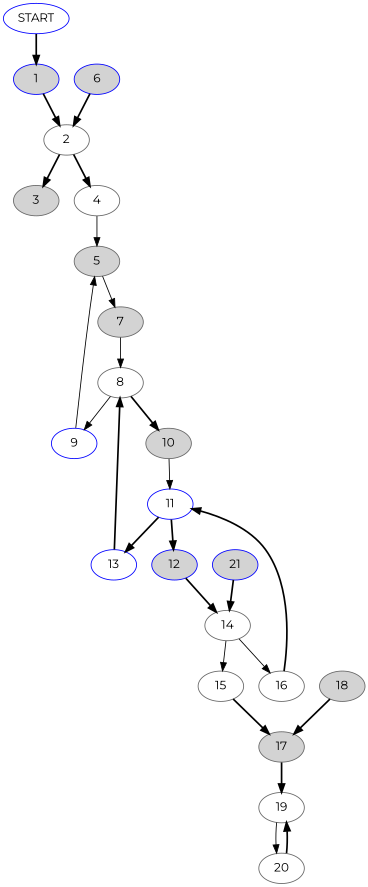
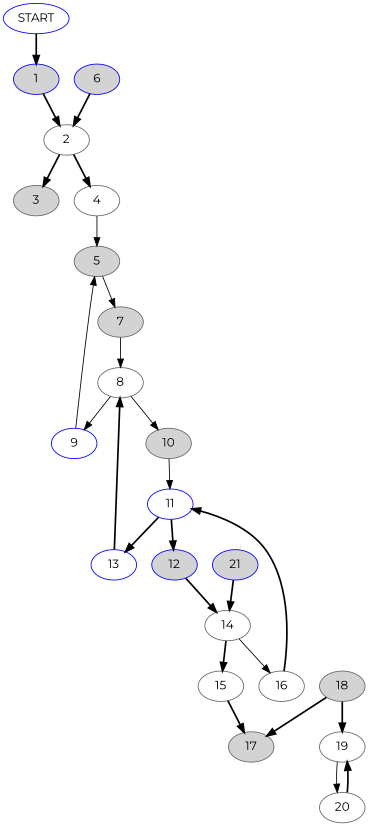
(142, 410) -> (142, 410)
(225, 652) -> (225, 652)
(282, 773) -> (342, 712)
